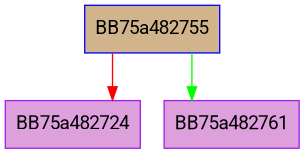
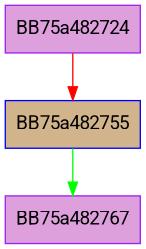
(113, 70) -> (73, 70)
(232, 124) -> (73, 220)
